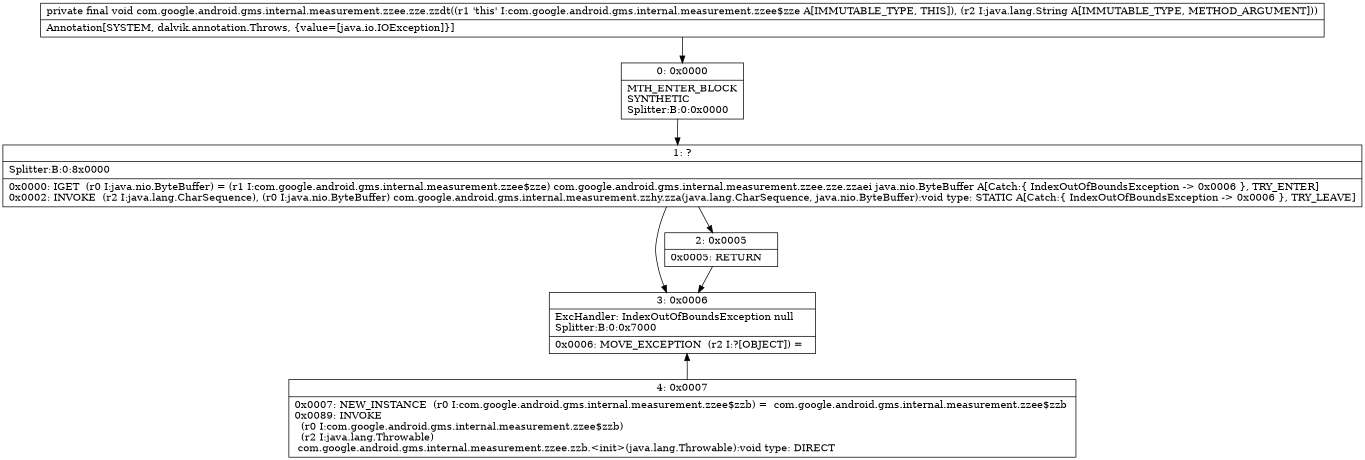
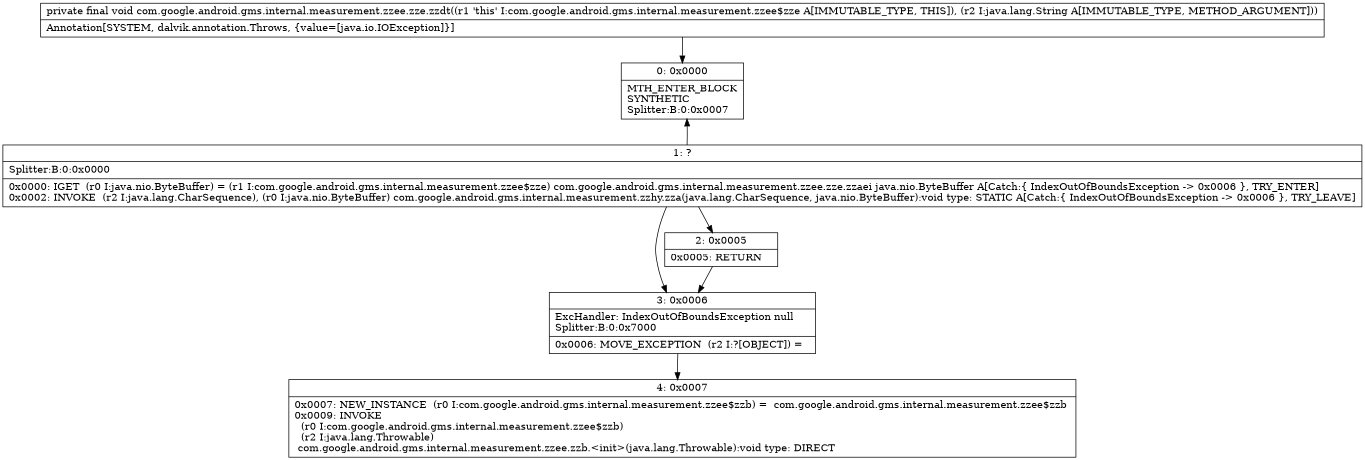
(678, 110) -> (678, 110)
(678, 128) -> (687, 136)
(60, 170) -> (60, 170)
(687, 370) -> (678, 363)
(342, 416) -> (342, 416)
